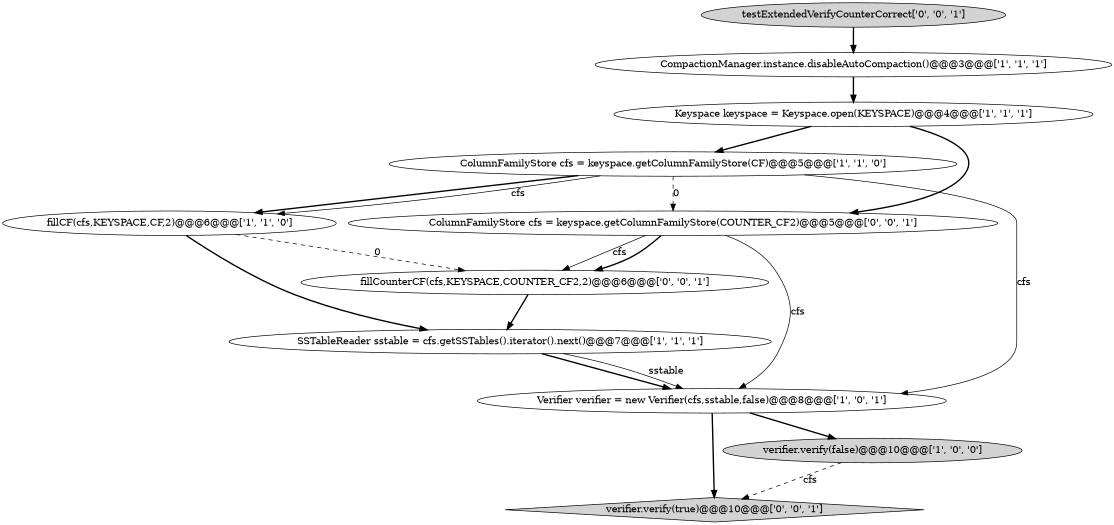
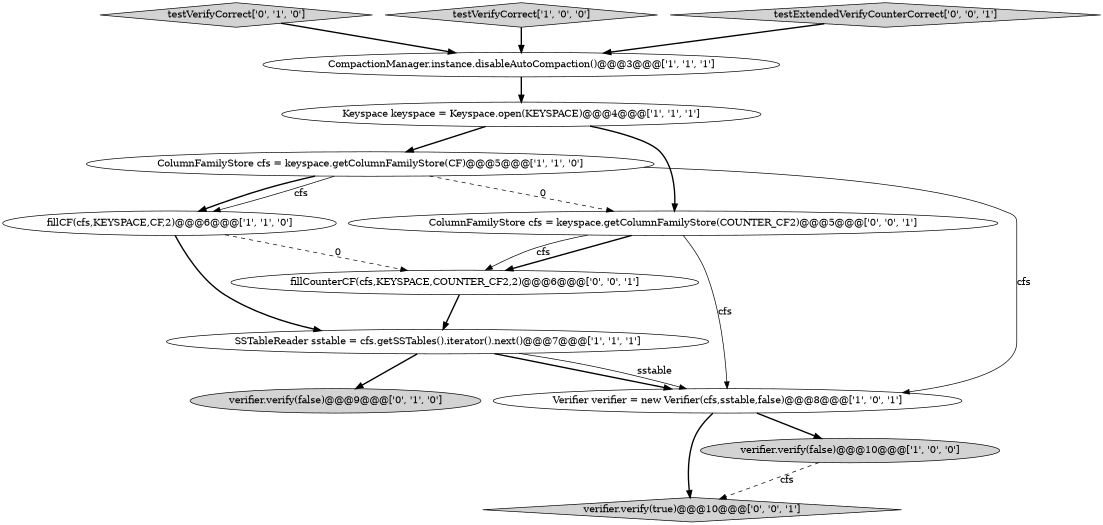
none -> (236, 15)
none -> (521, 15)
(853, 15) -> (885, 15)
none -> (336, 401)
